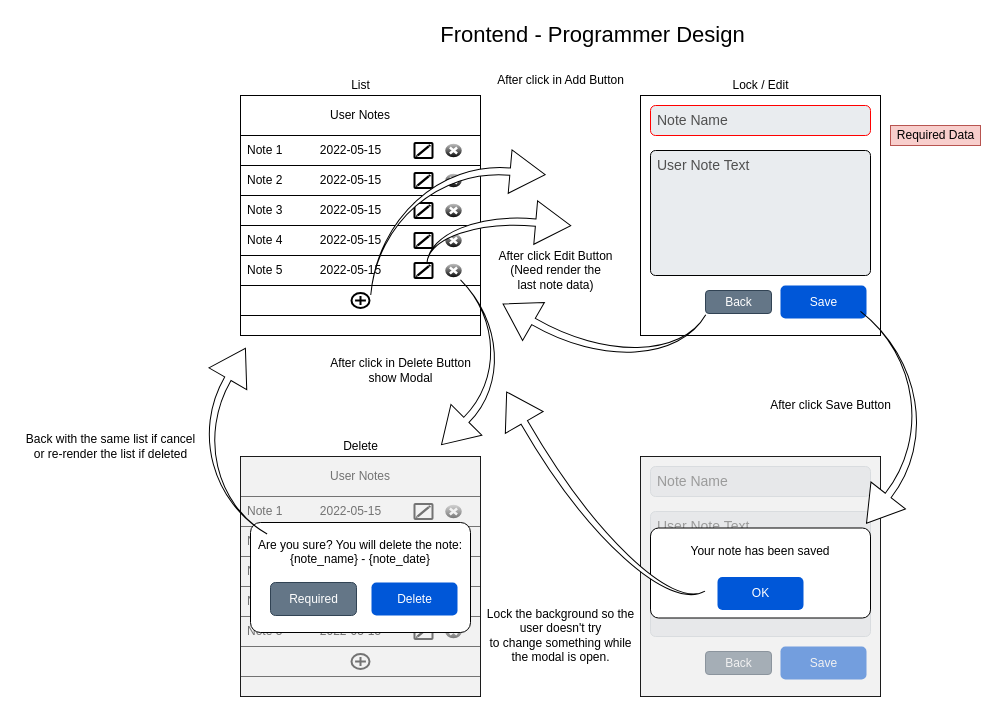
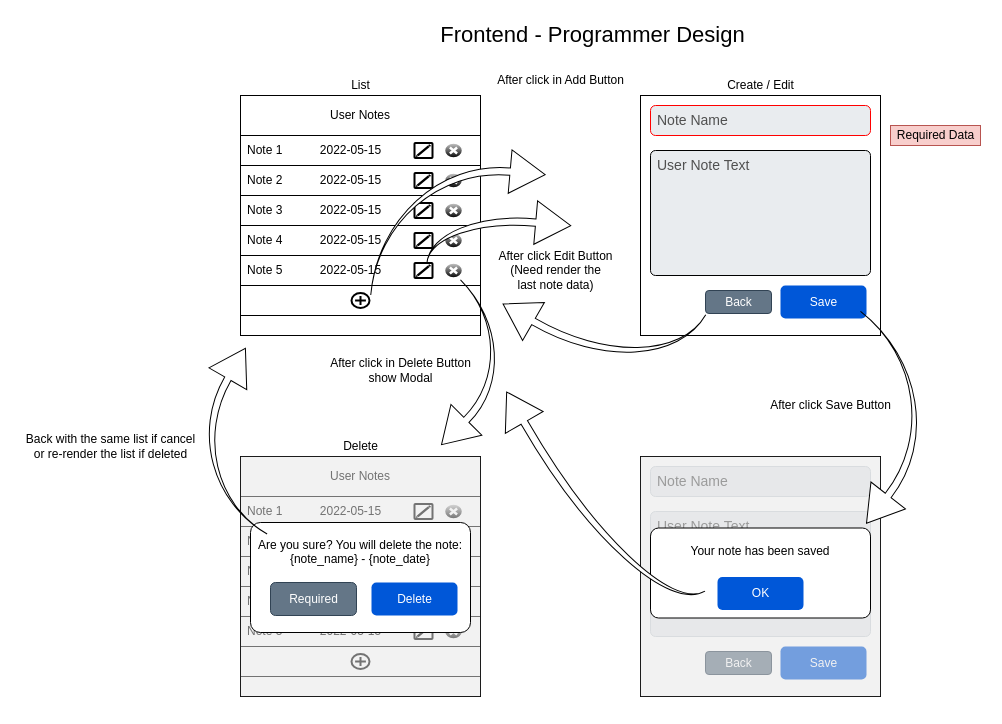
(761, 86) -> (761, 86)
(561, 636) -> none
